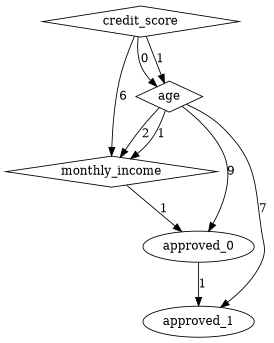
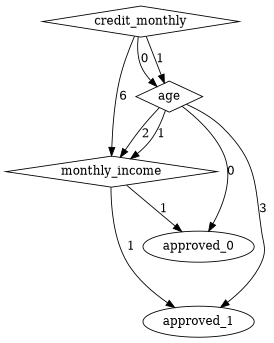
(141, 22) -> (141, 22)
(231, 172) -> (231, 172)
(263, 209) -> (263, 209)
(199, 280) -> (123, 253)
